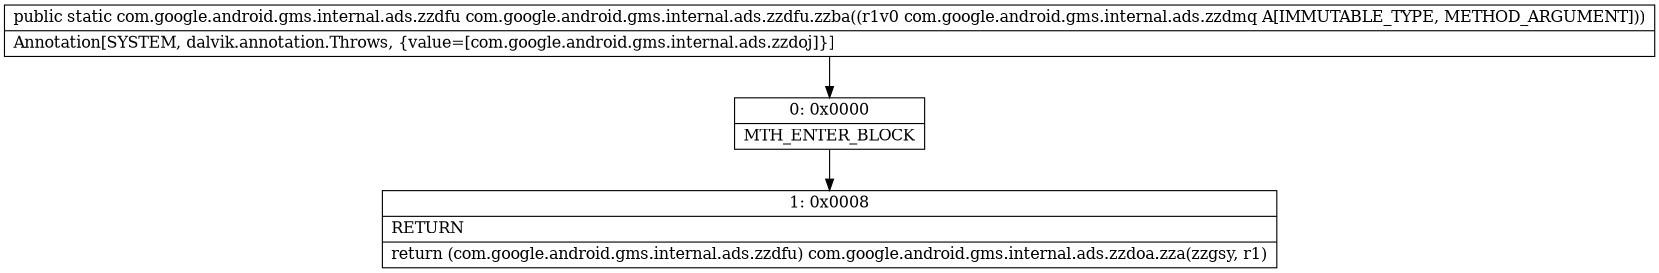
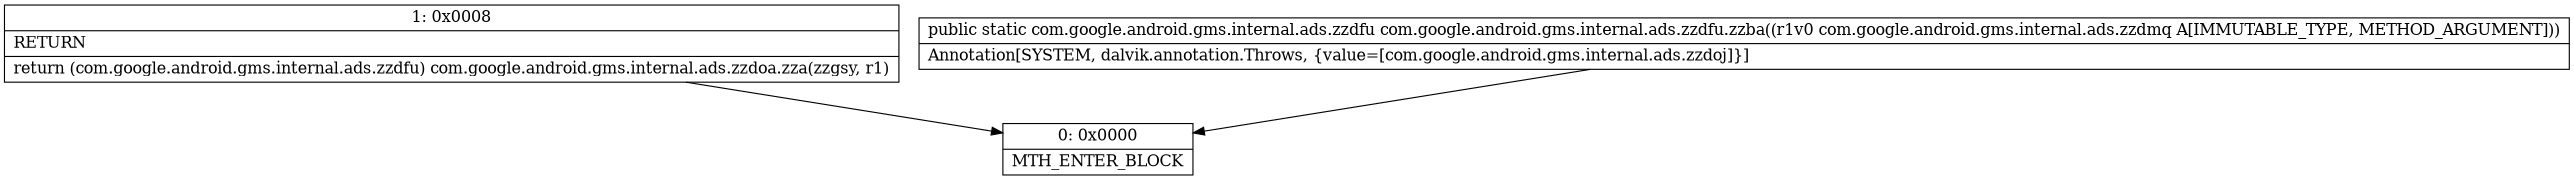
(830, 164) -> (839, 107)
